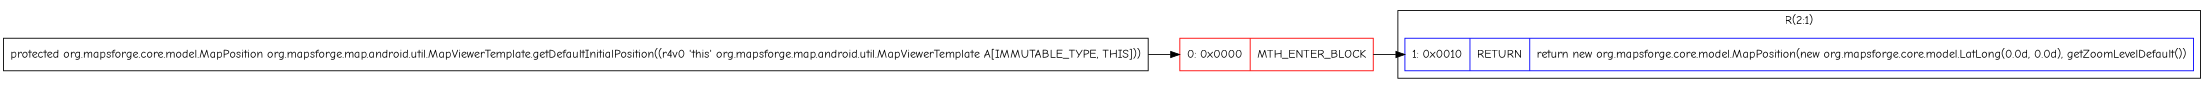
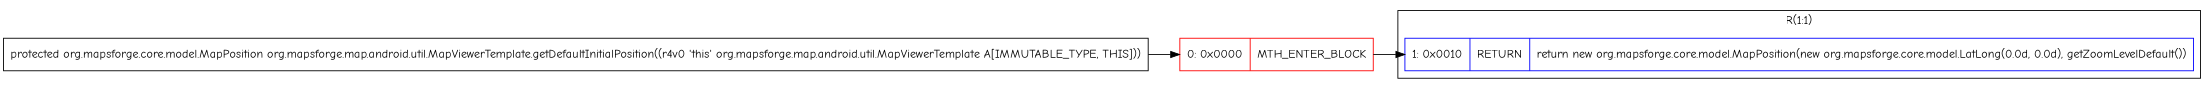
(1799, 21) -> (1799, 21)
